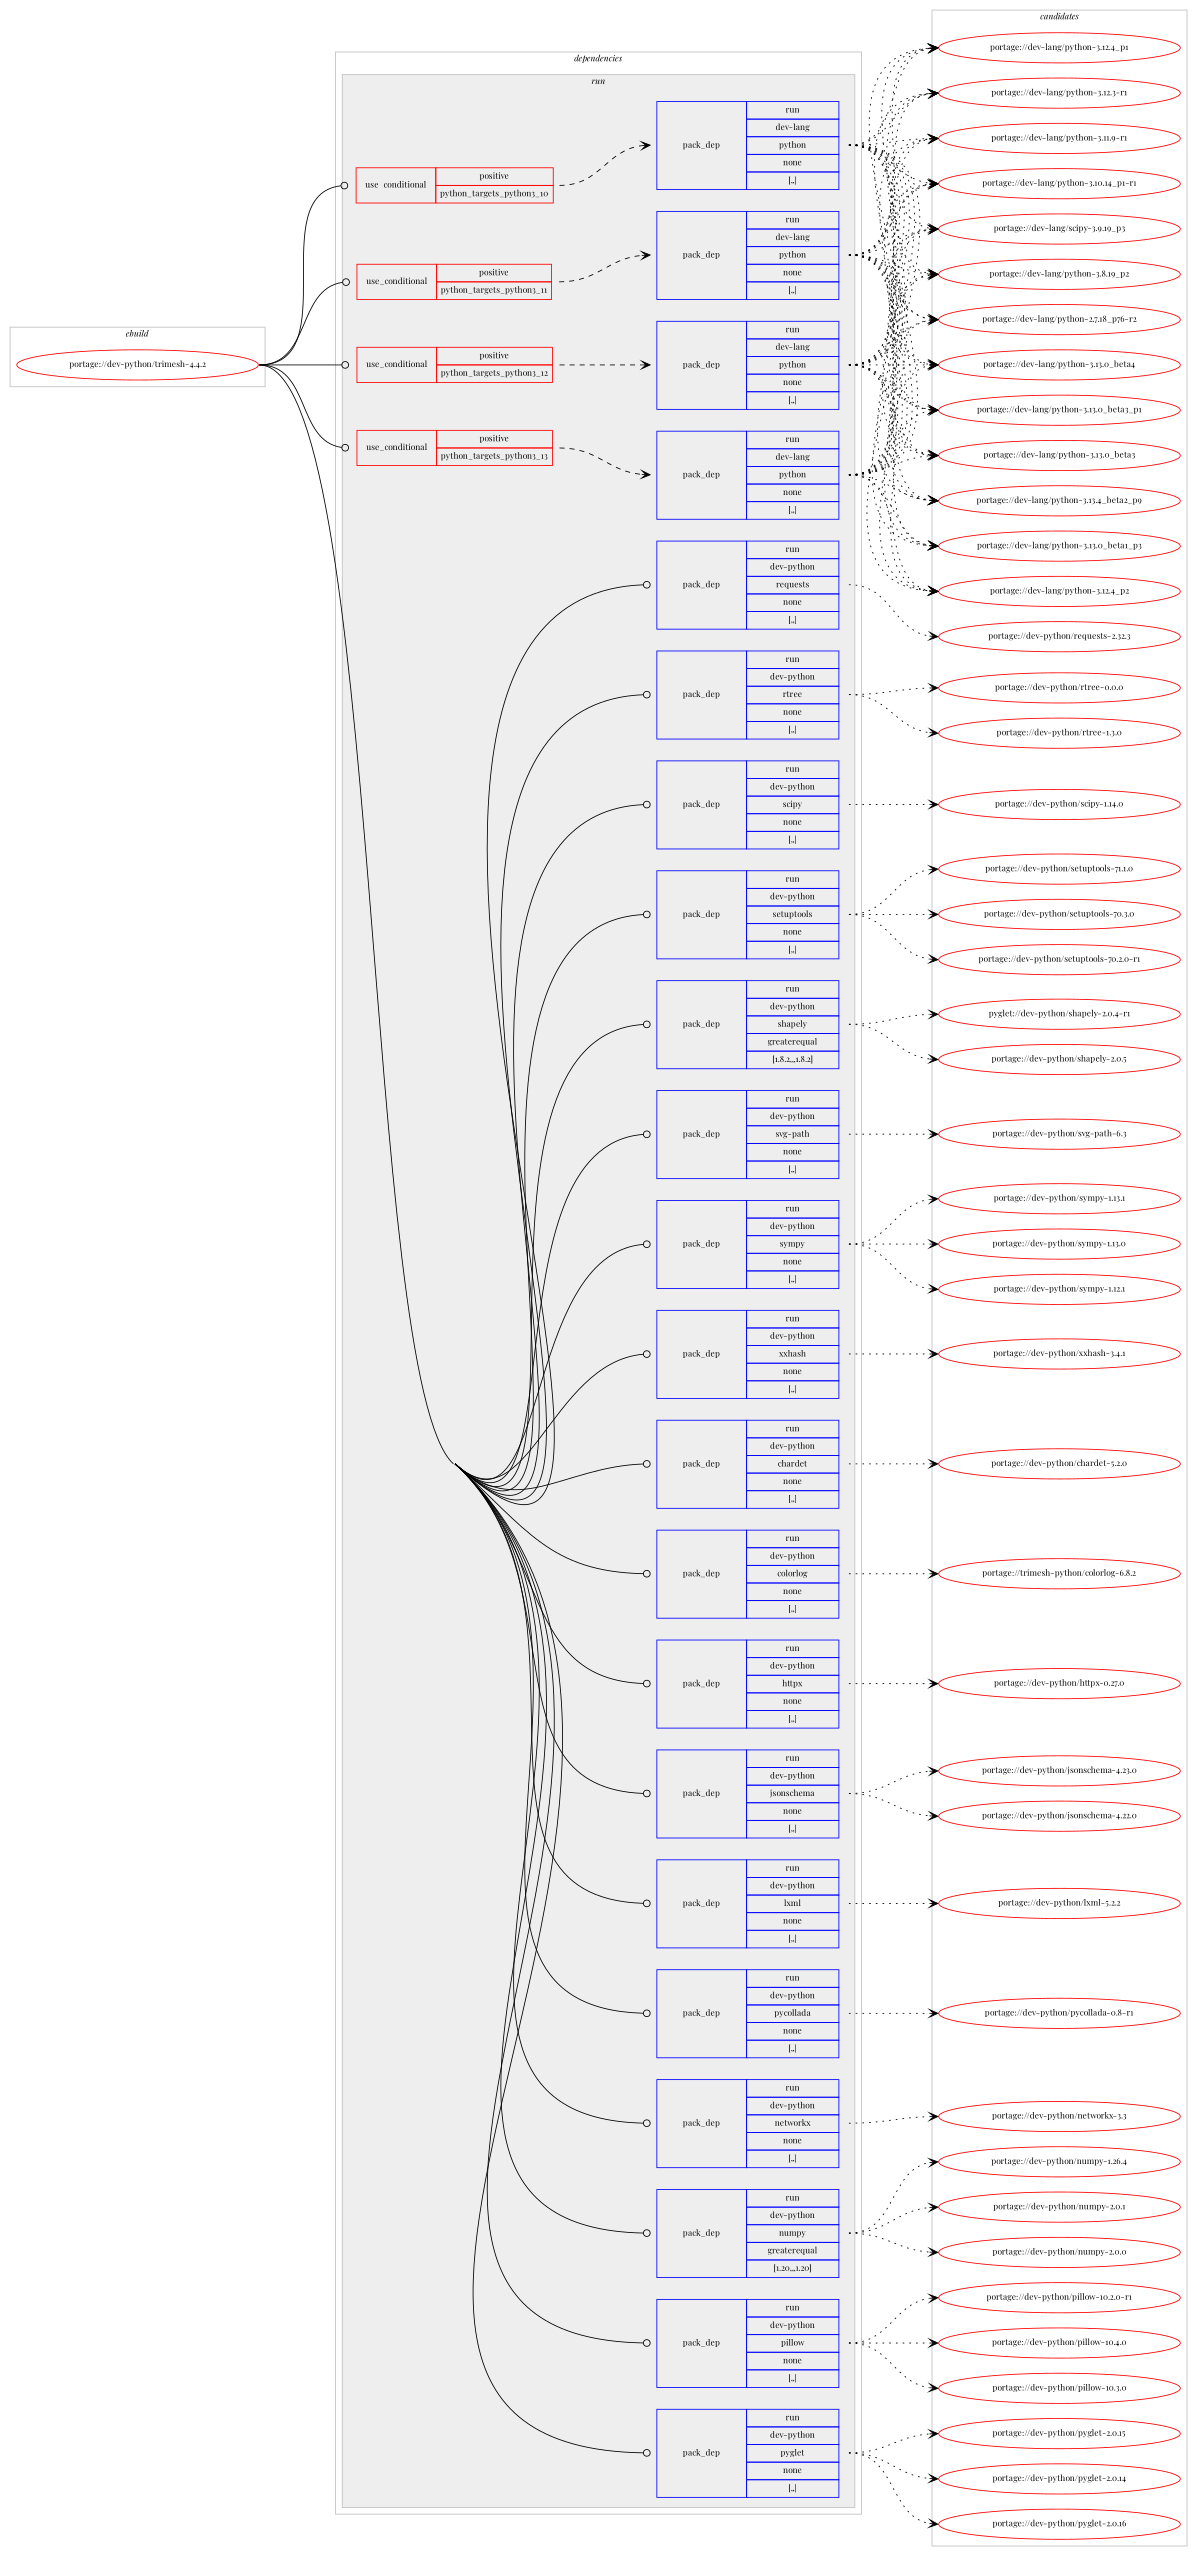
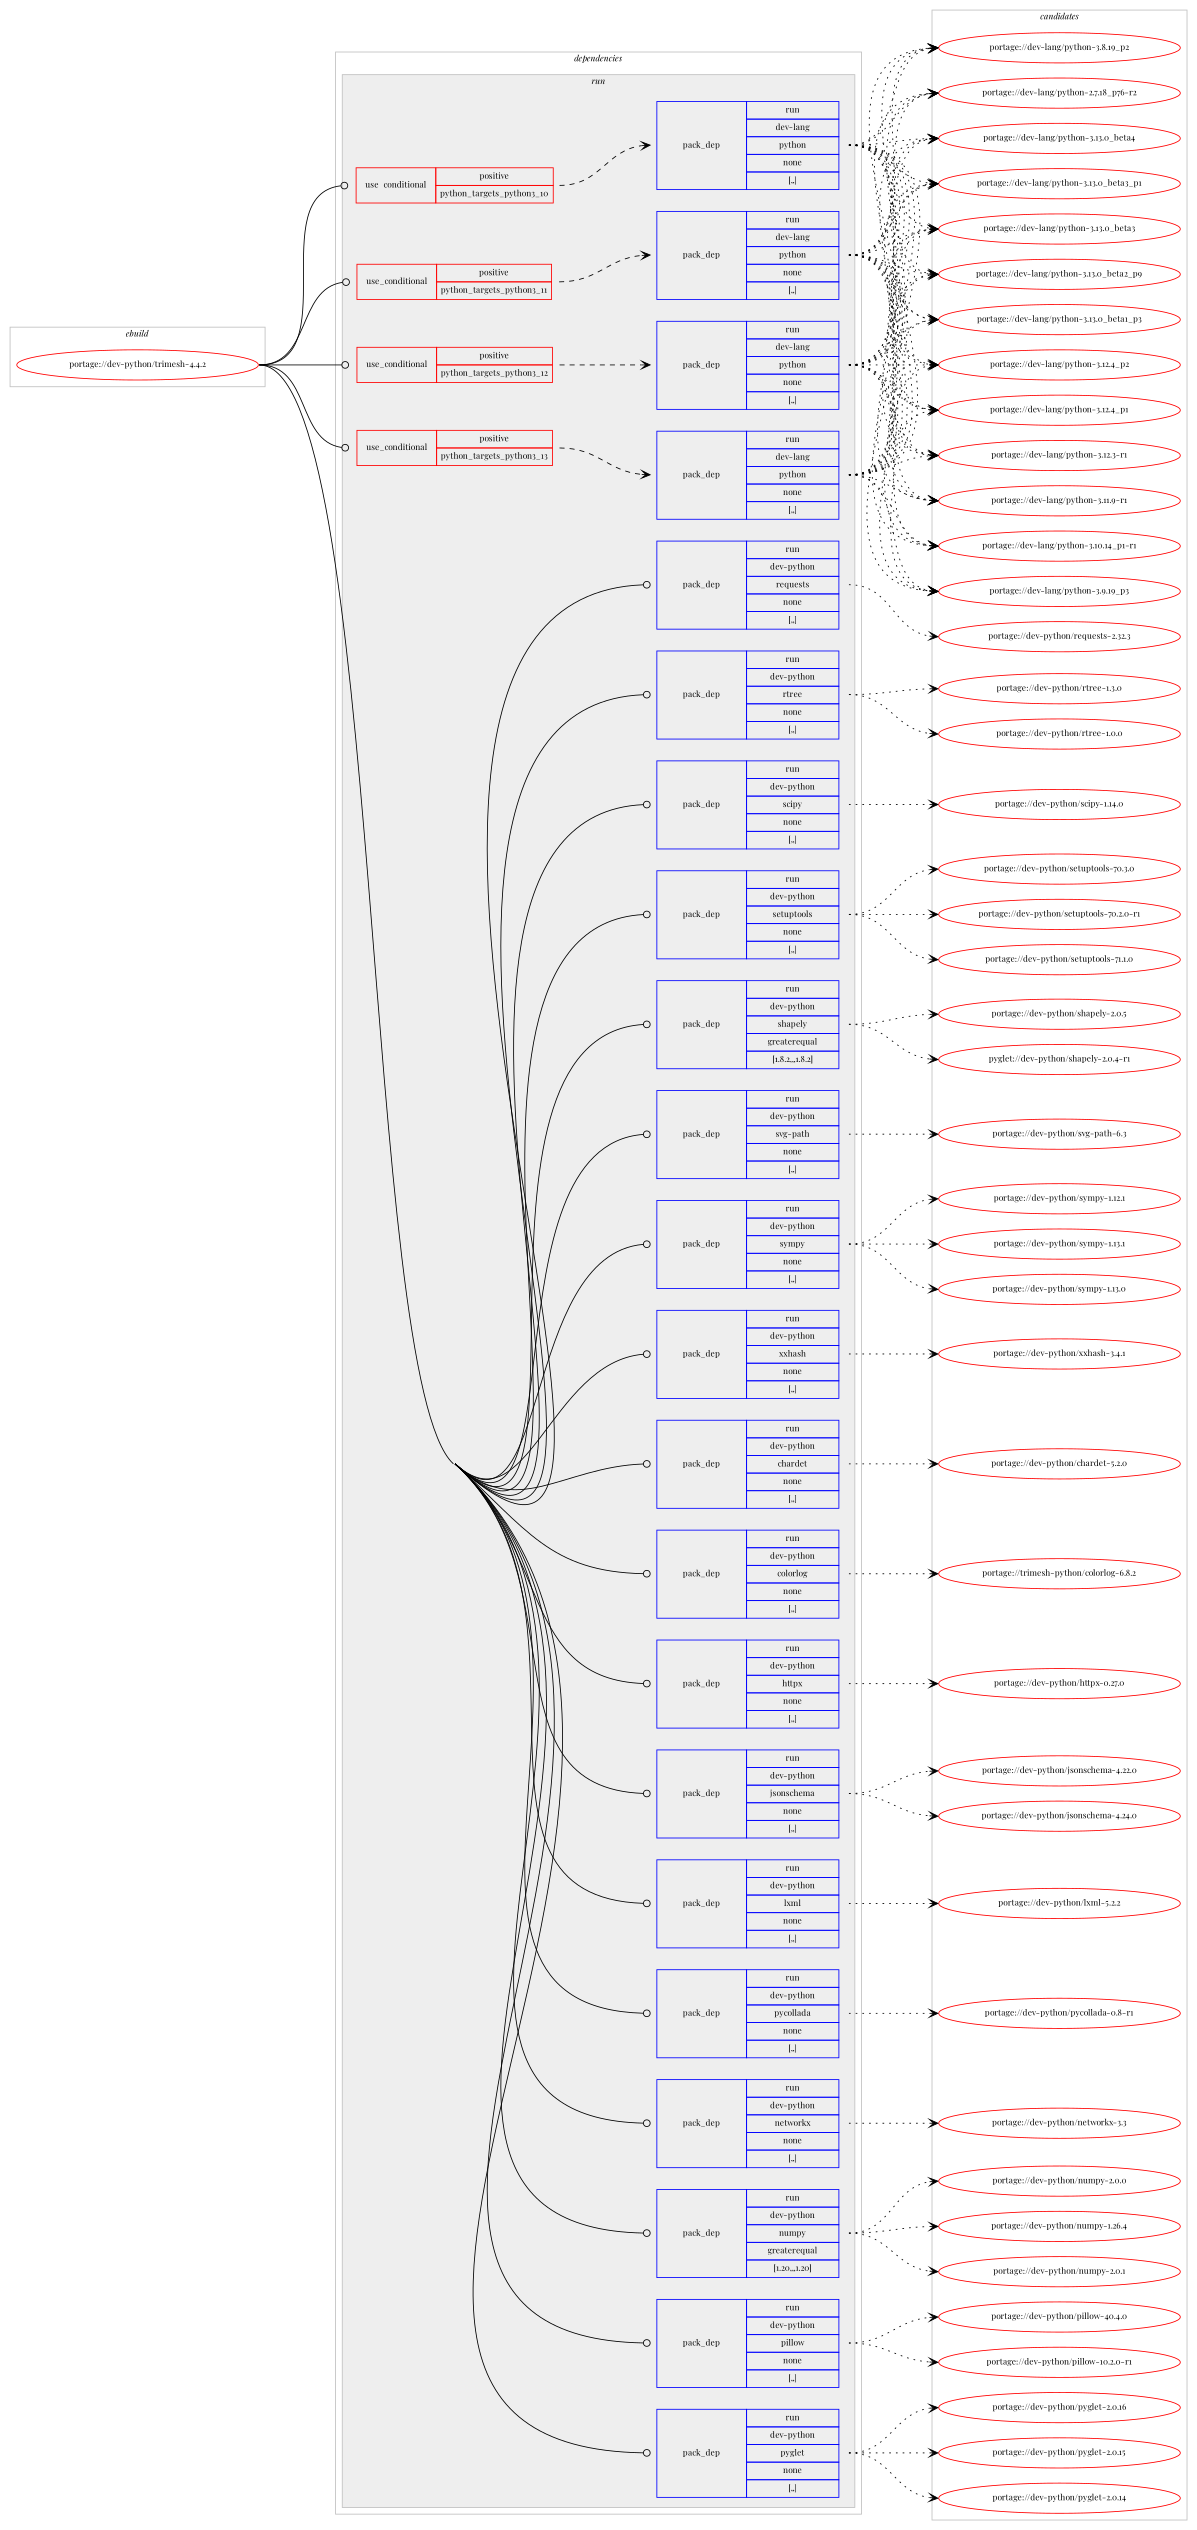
(1060, 229) -> (1060, 591)
(1060, 501) -> (1060, 274)
(1060, 688) -> (1060, 734)
(1060, 1771) -> (1060, 1816)
(1060, 2343) -> (1060, 2317)
(1060, 2388) -> none
